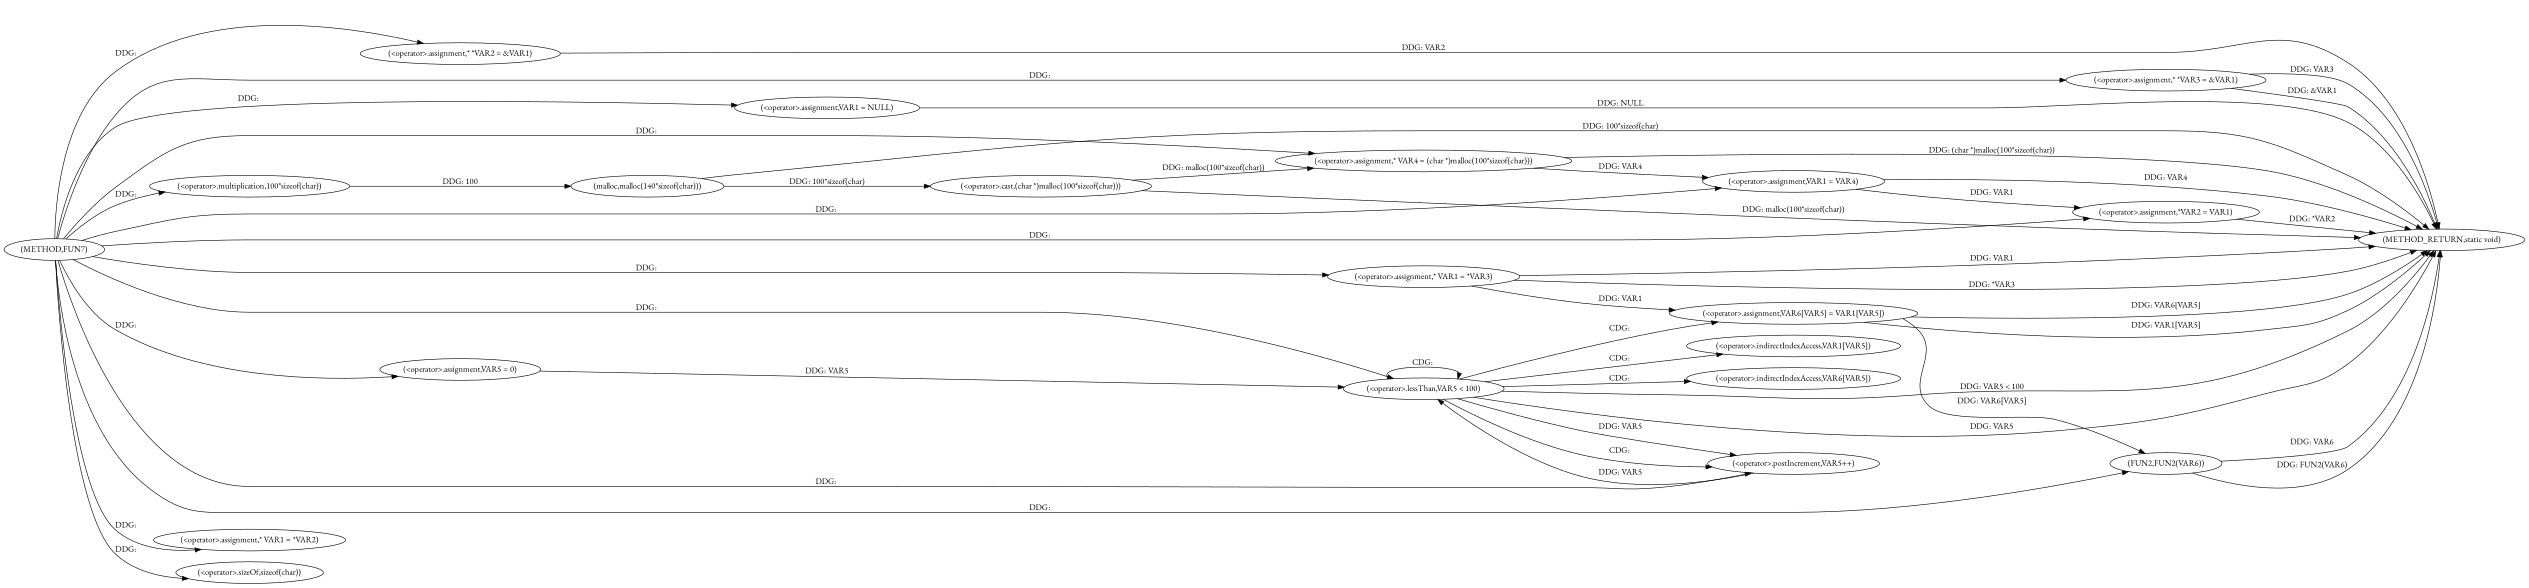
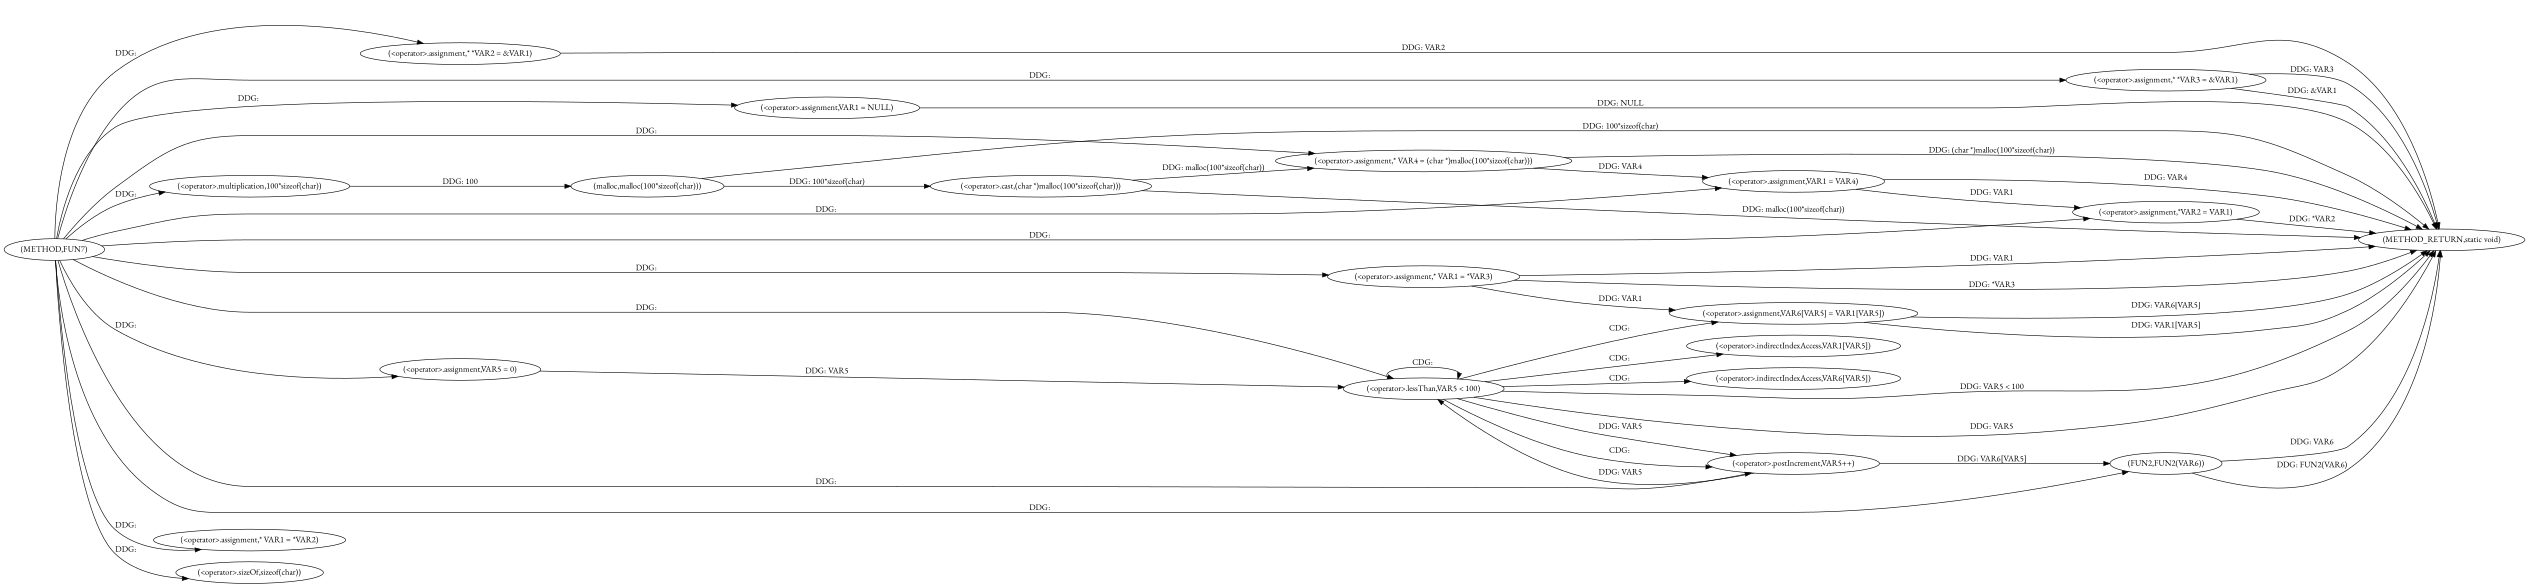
(647, 186) -> (647, 186)
(1986, 417) -> (1992, 464)
